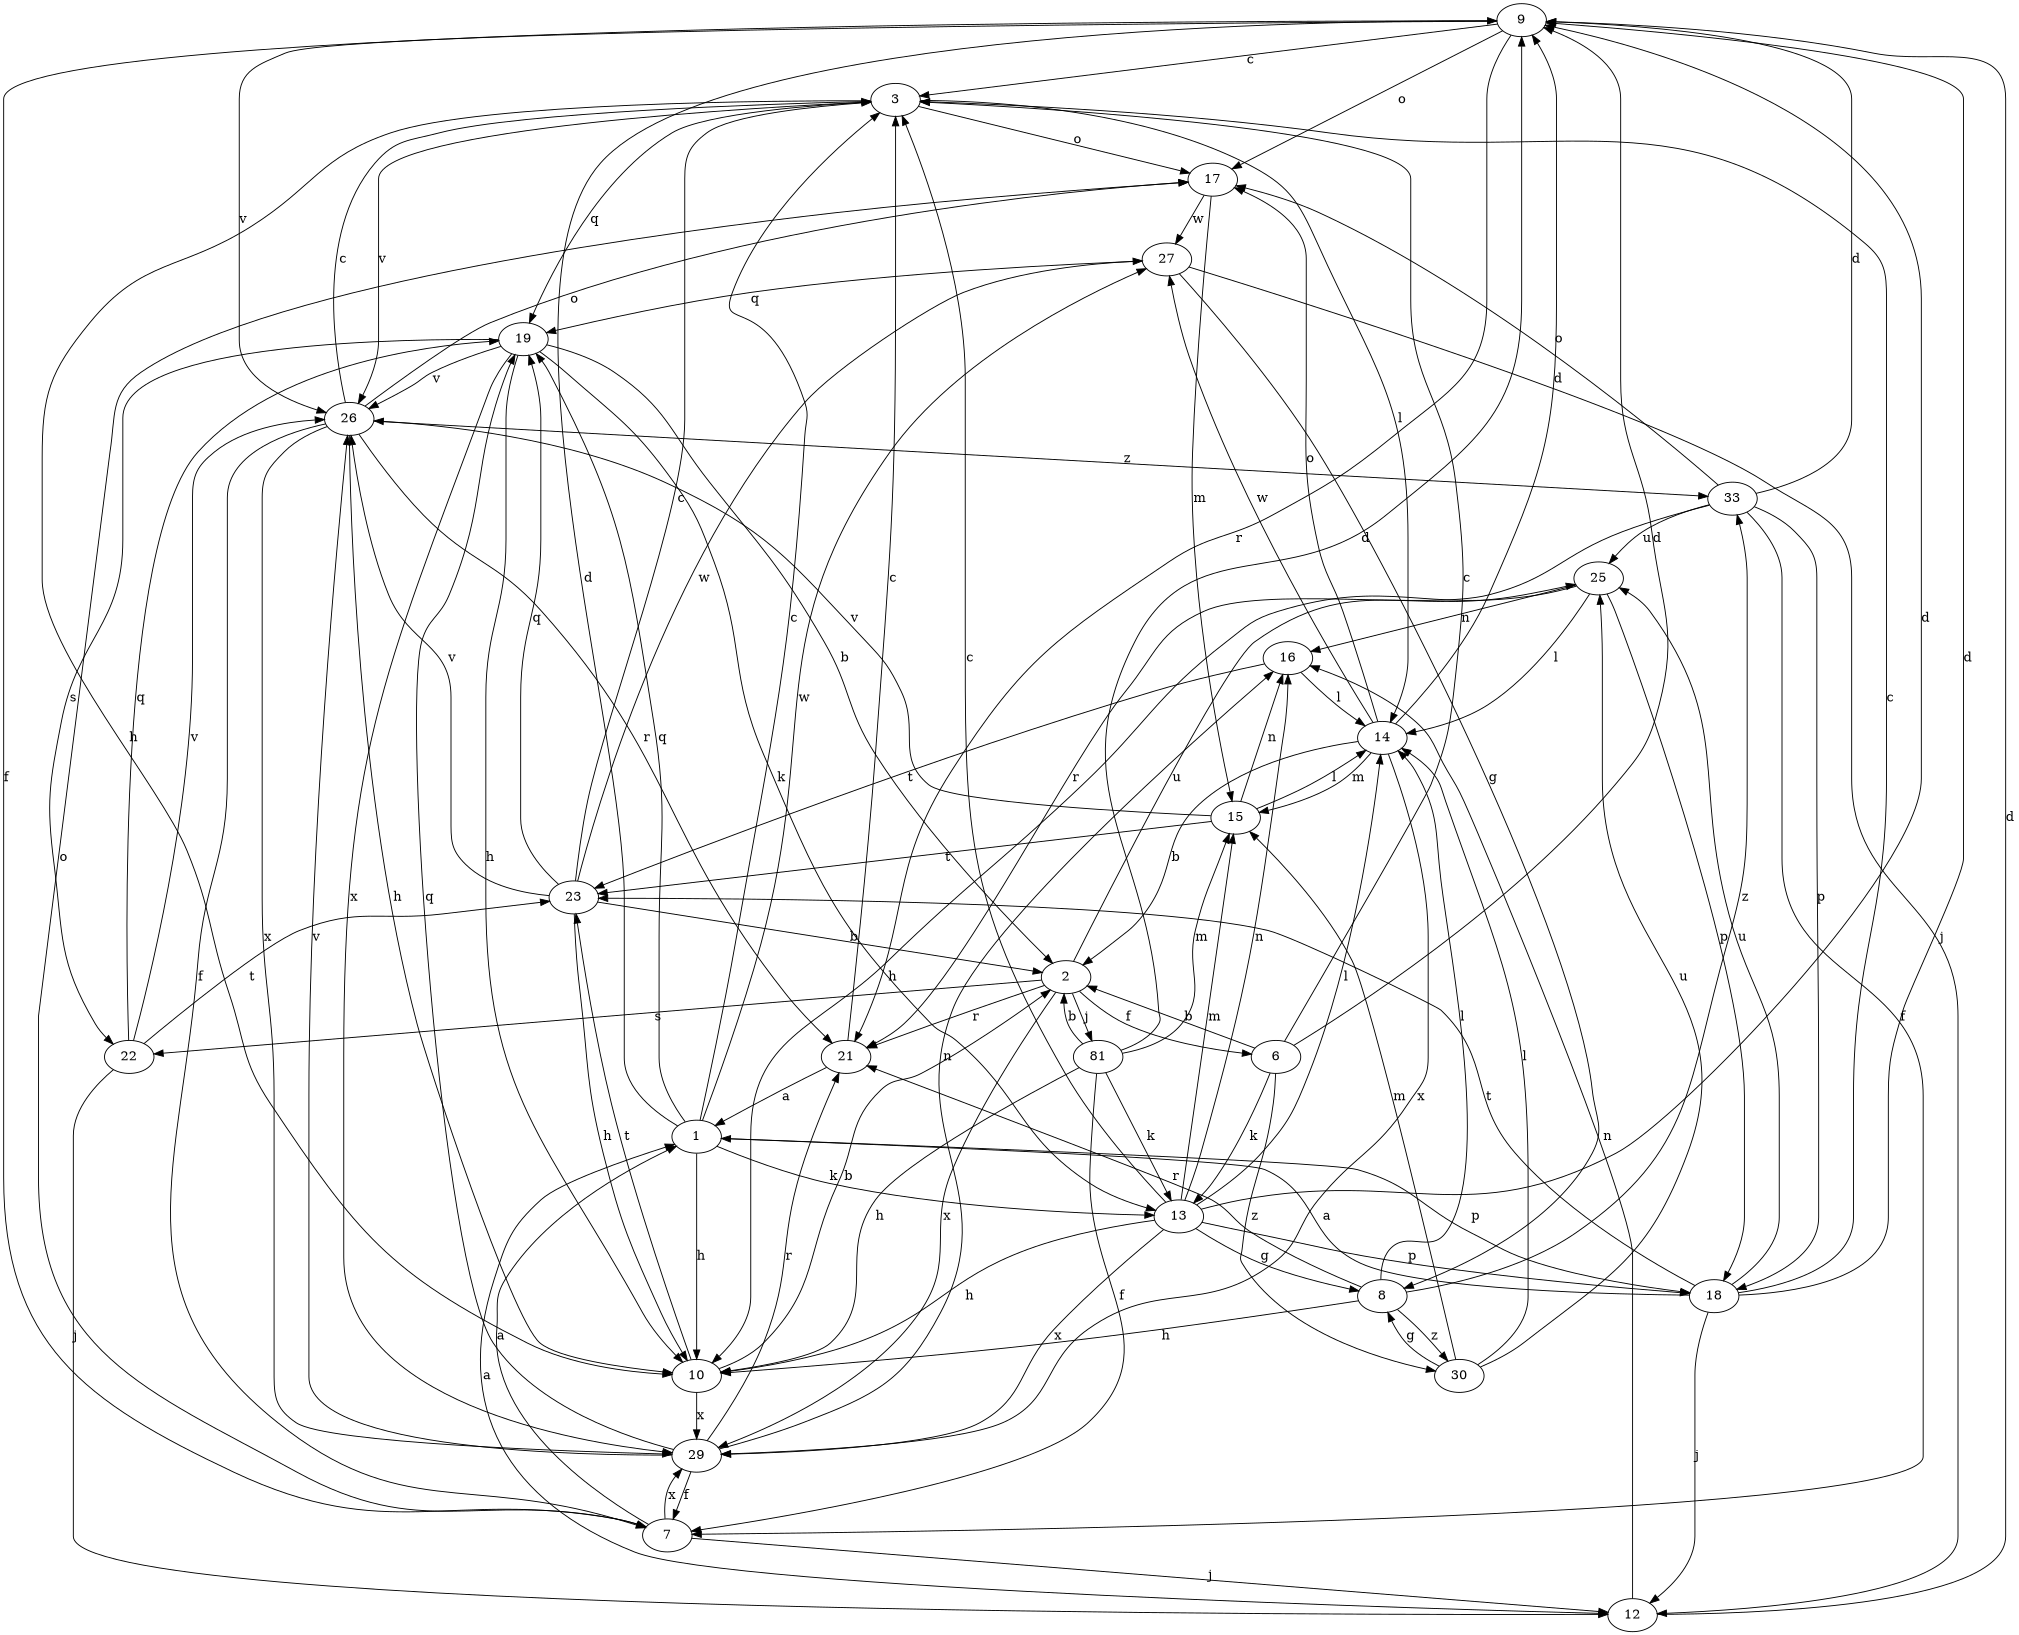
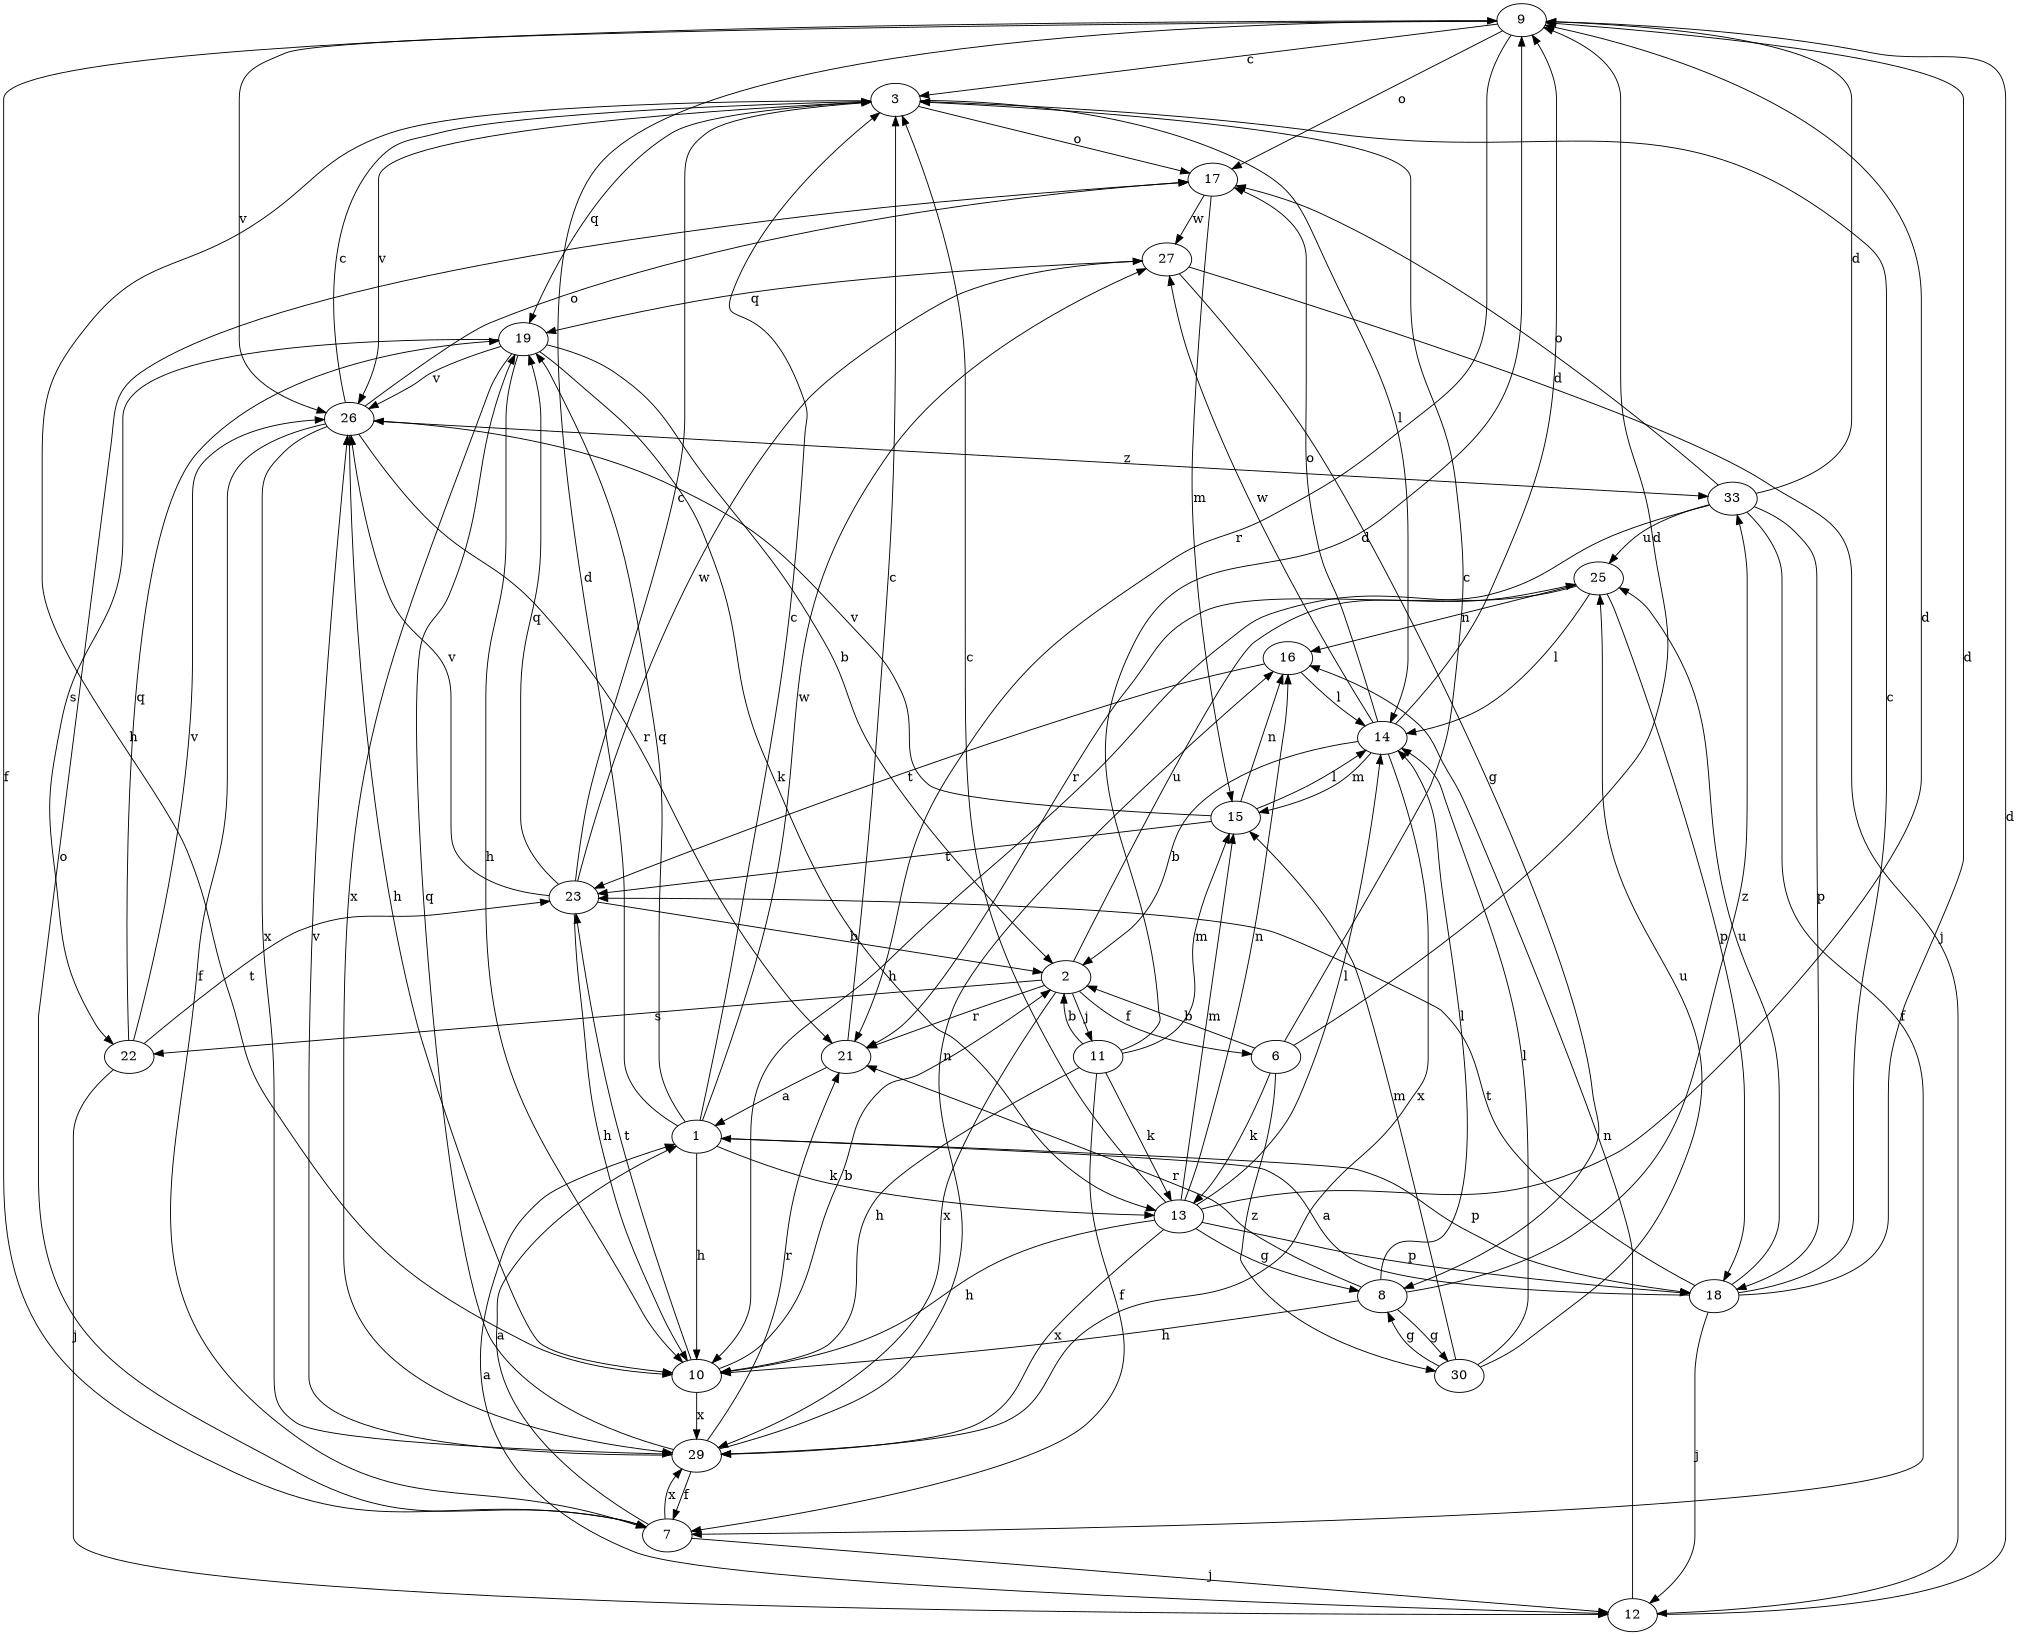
(1098, 1057) -> (1098, 1057)
(1435, 1336) -> (1435, 1336)
